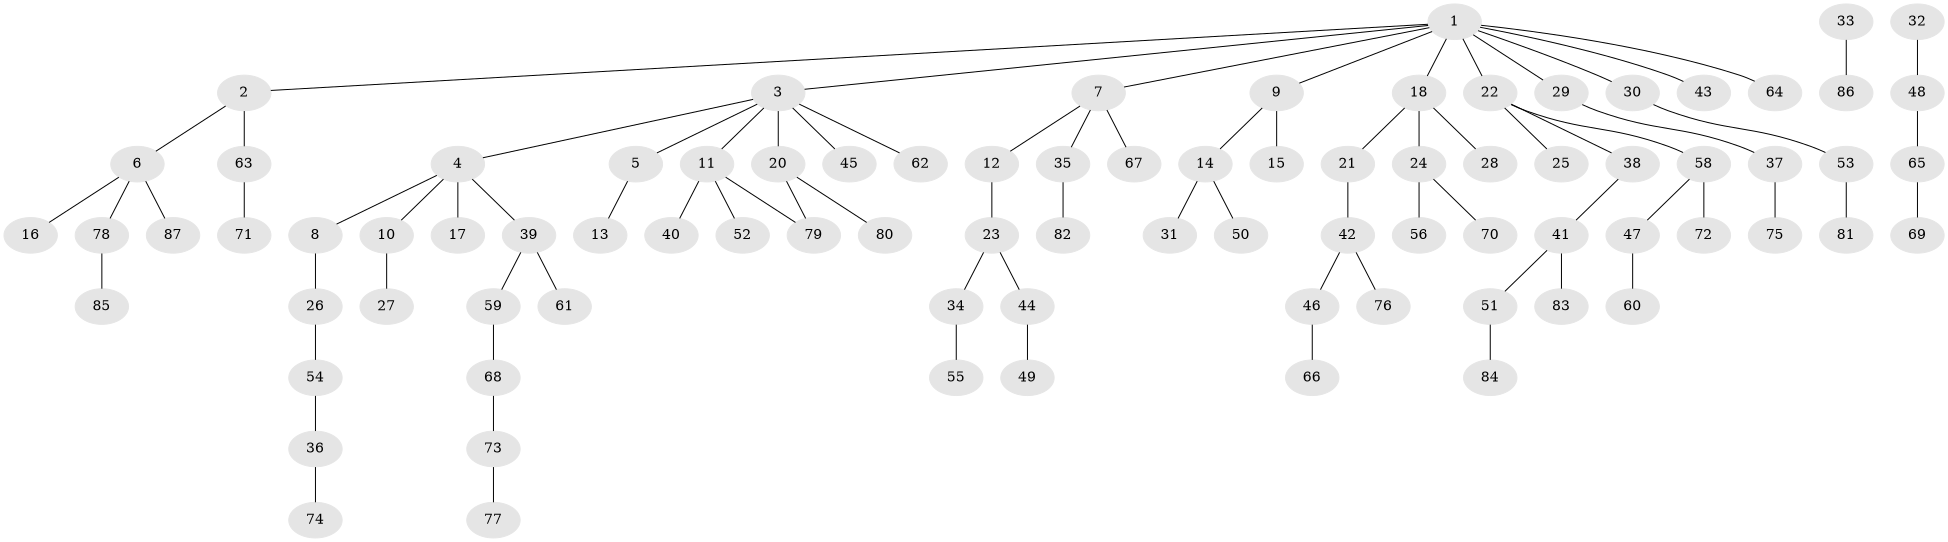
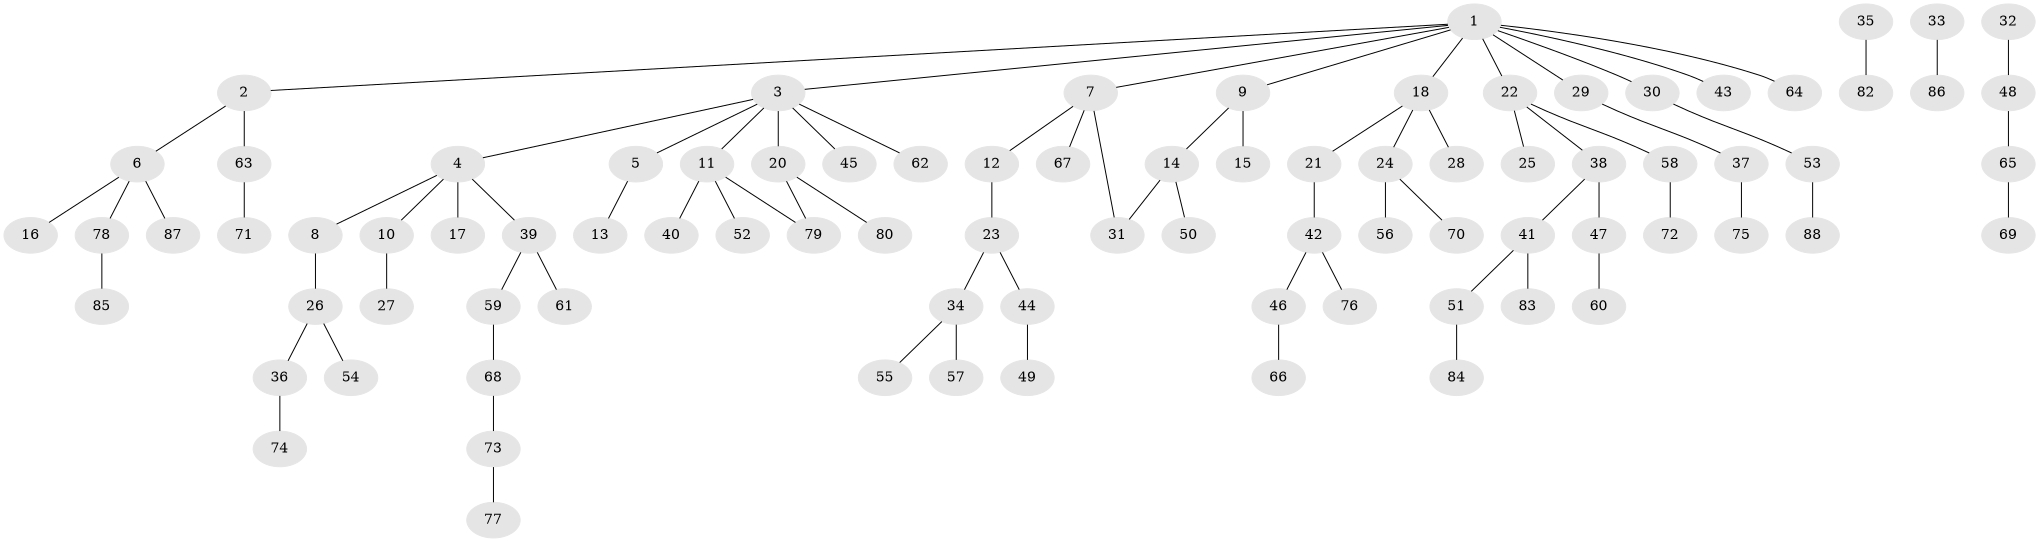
(1081, 129) -> (1104, 164)
(1668, 200) -> (1599, 200)
(1846, 235) -> (1813, 235)
none -> (956, 378)
(315, 413) -> (298, 342)
